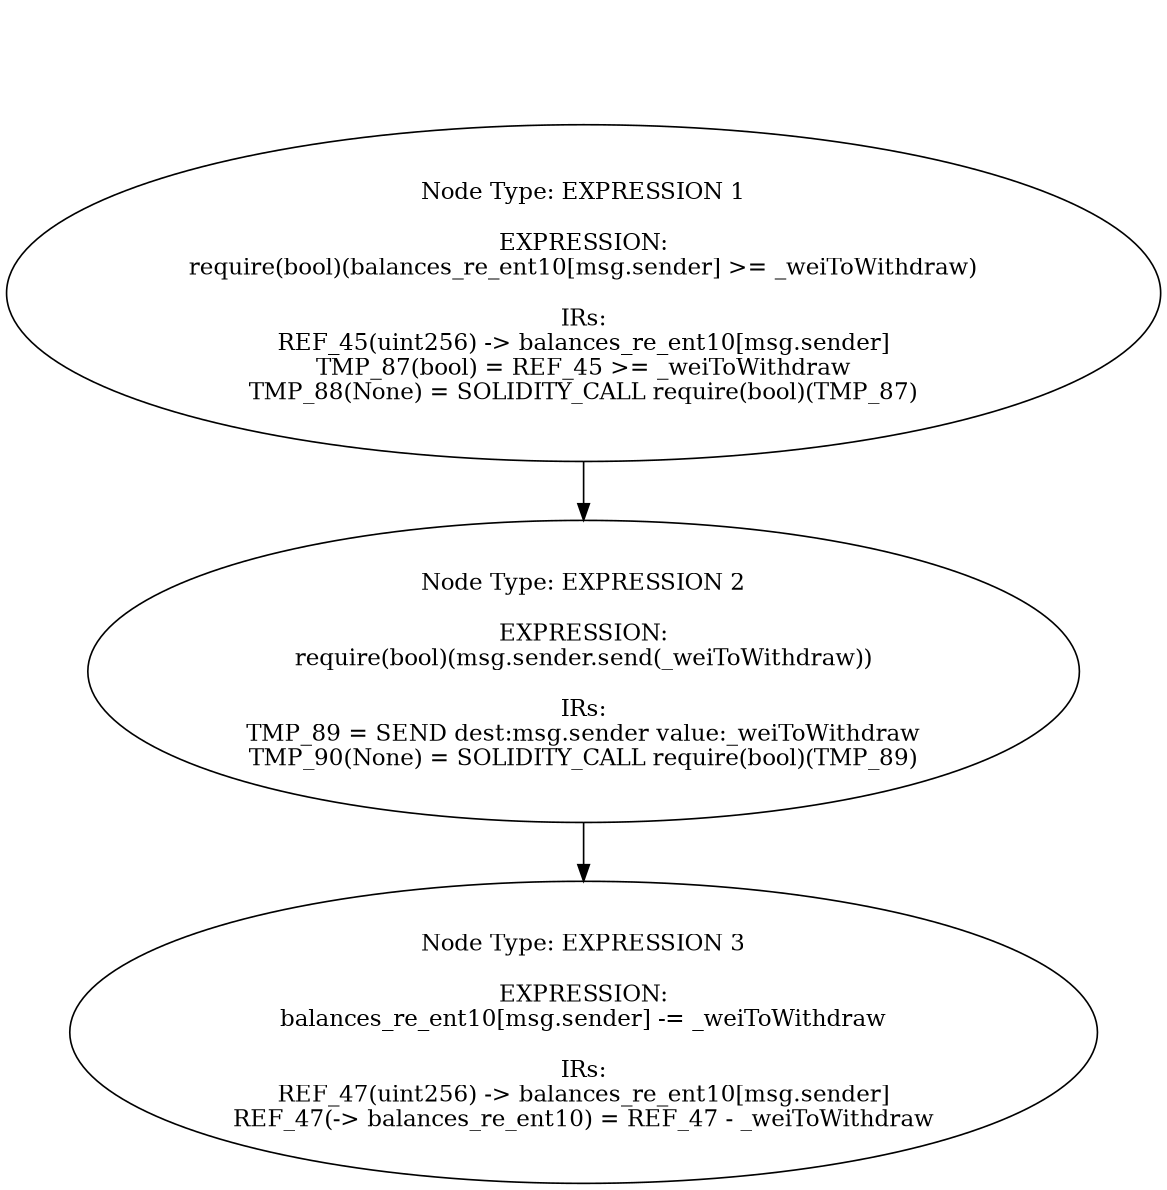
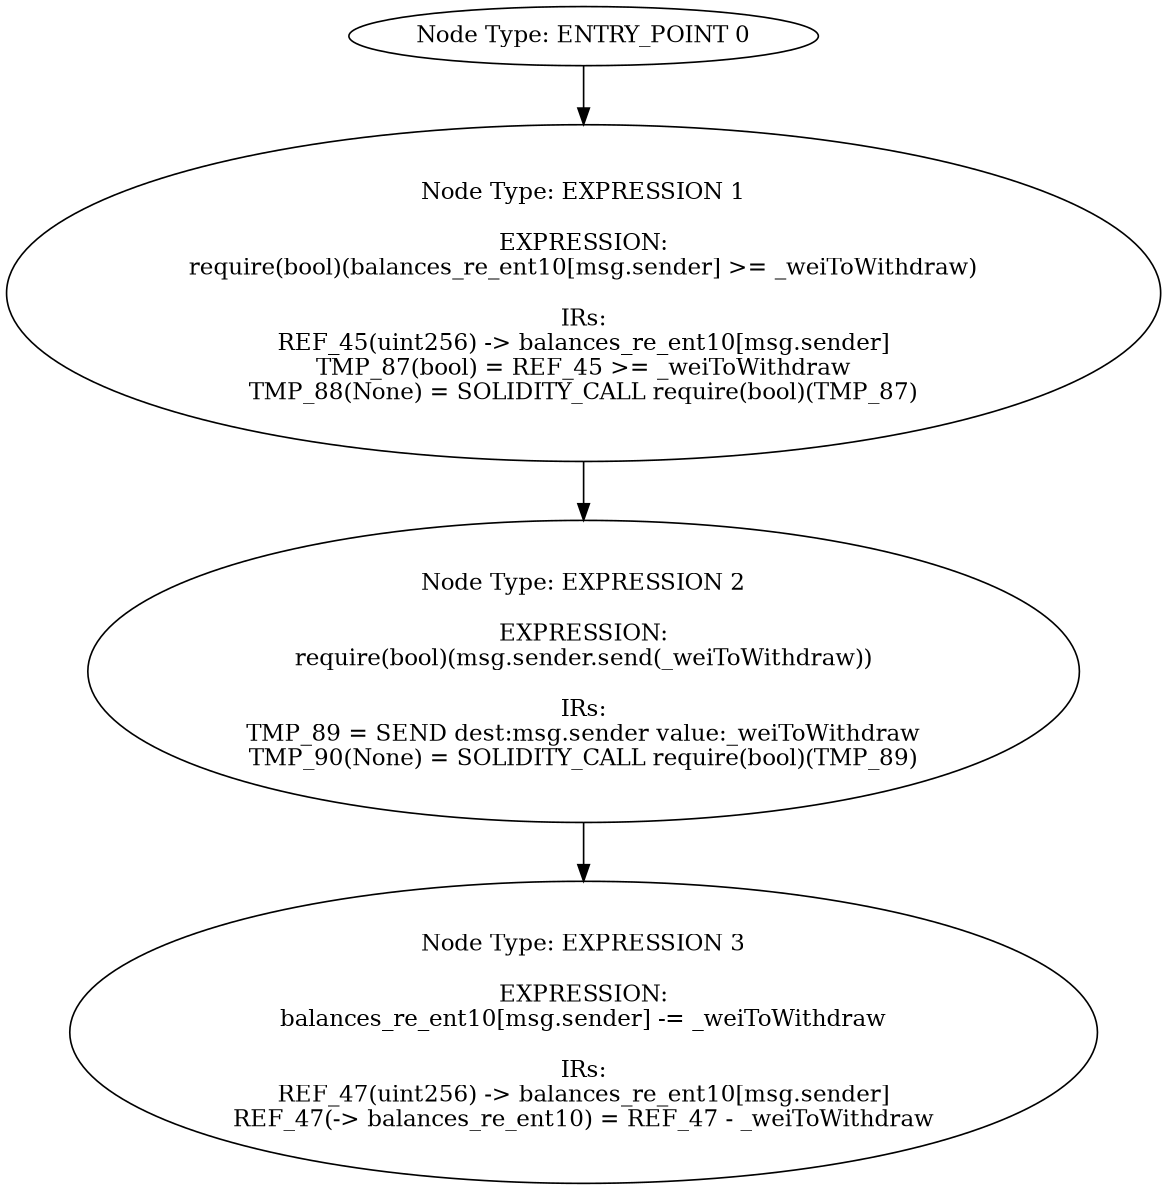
none -> (584, 36)
